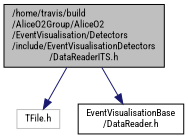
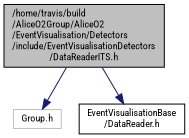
(38, 119) -> (37, 119)
